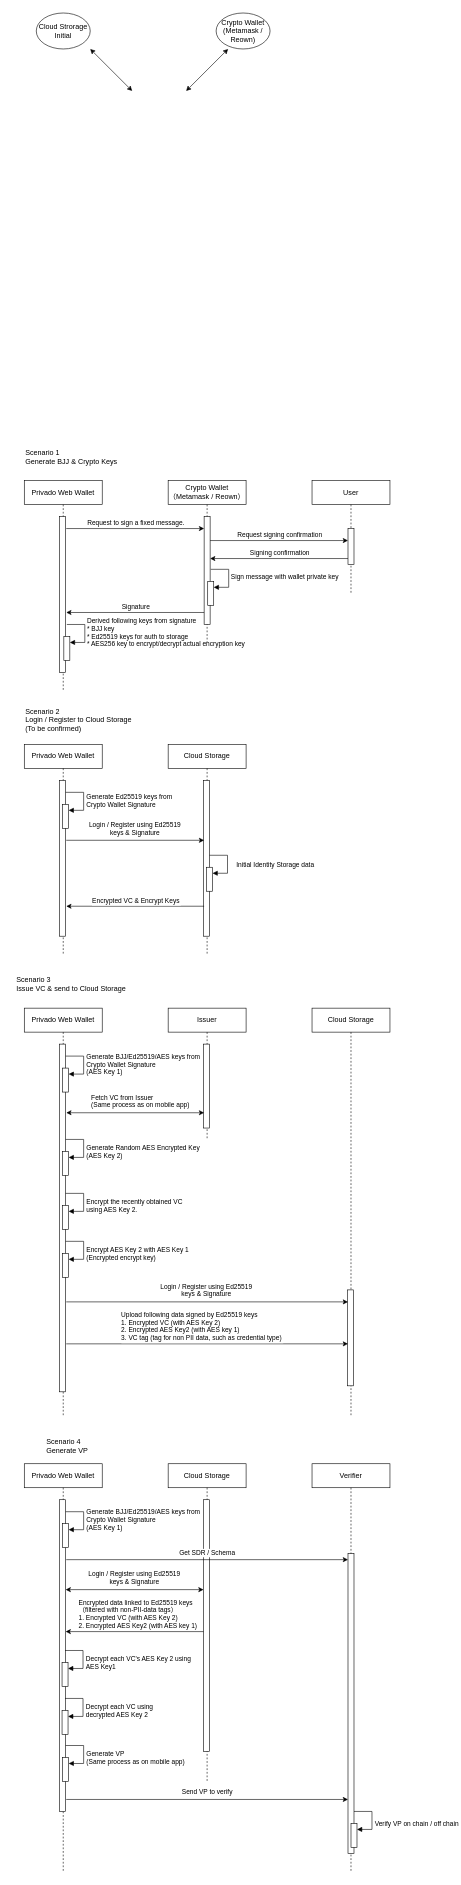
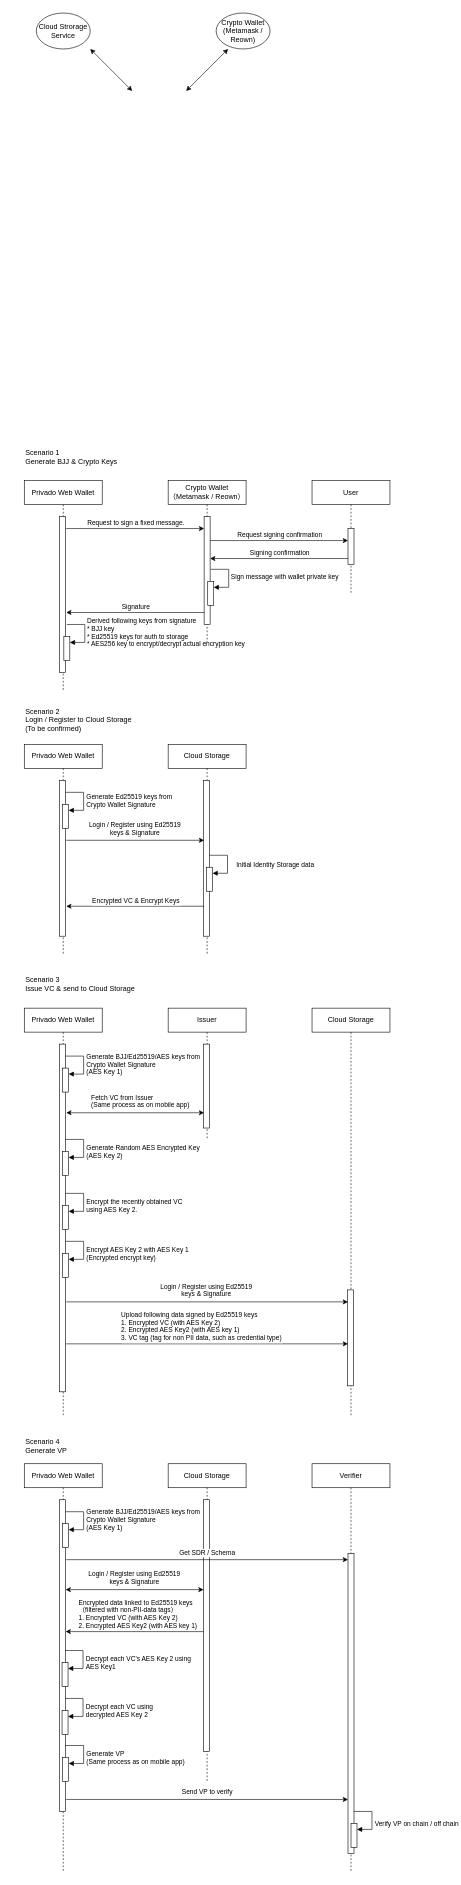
(63, 30) -> (63, 30)
(78, 984) -> (87, 984)
(72, 1446) -> (51, 1446)
